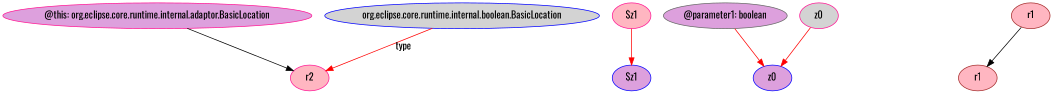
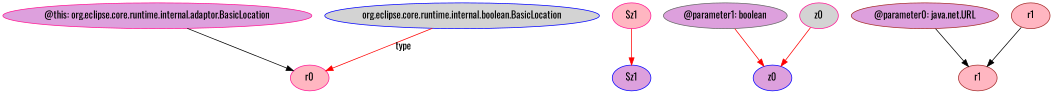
none -> (925, 16)
(310, 78) -> (310, 78)
